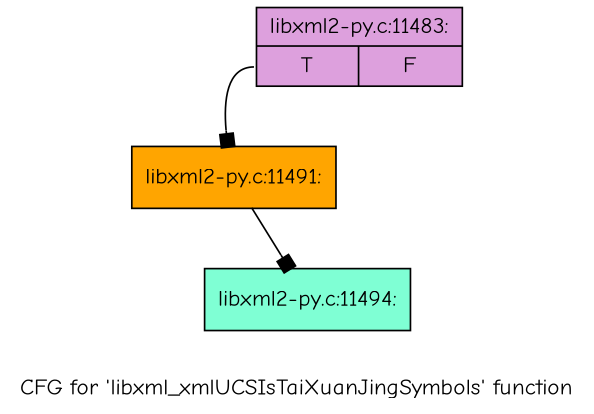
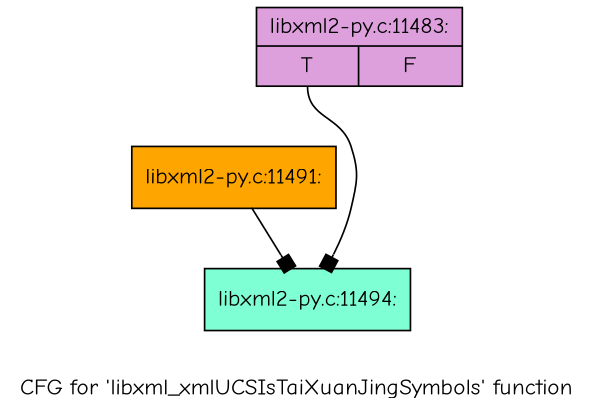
(228, 91) -> (355, 163)
